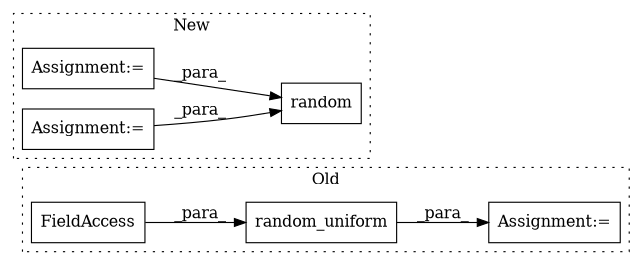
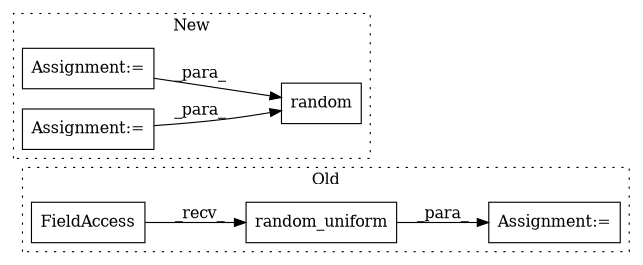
(200, 214) -> (200, 214)
